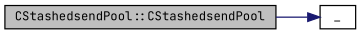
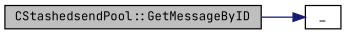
(140, 17) -> (133, 17)
